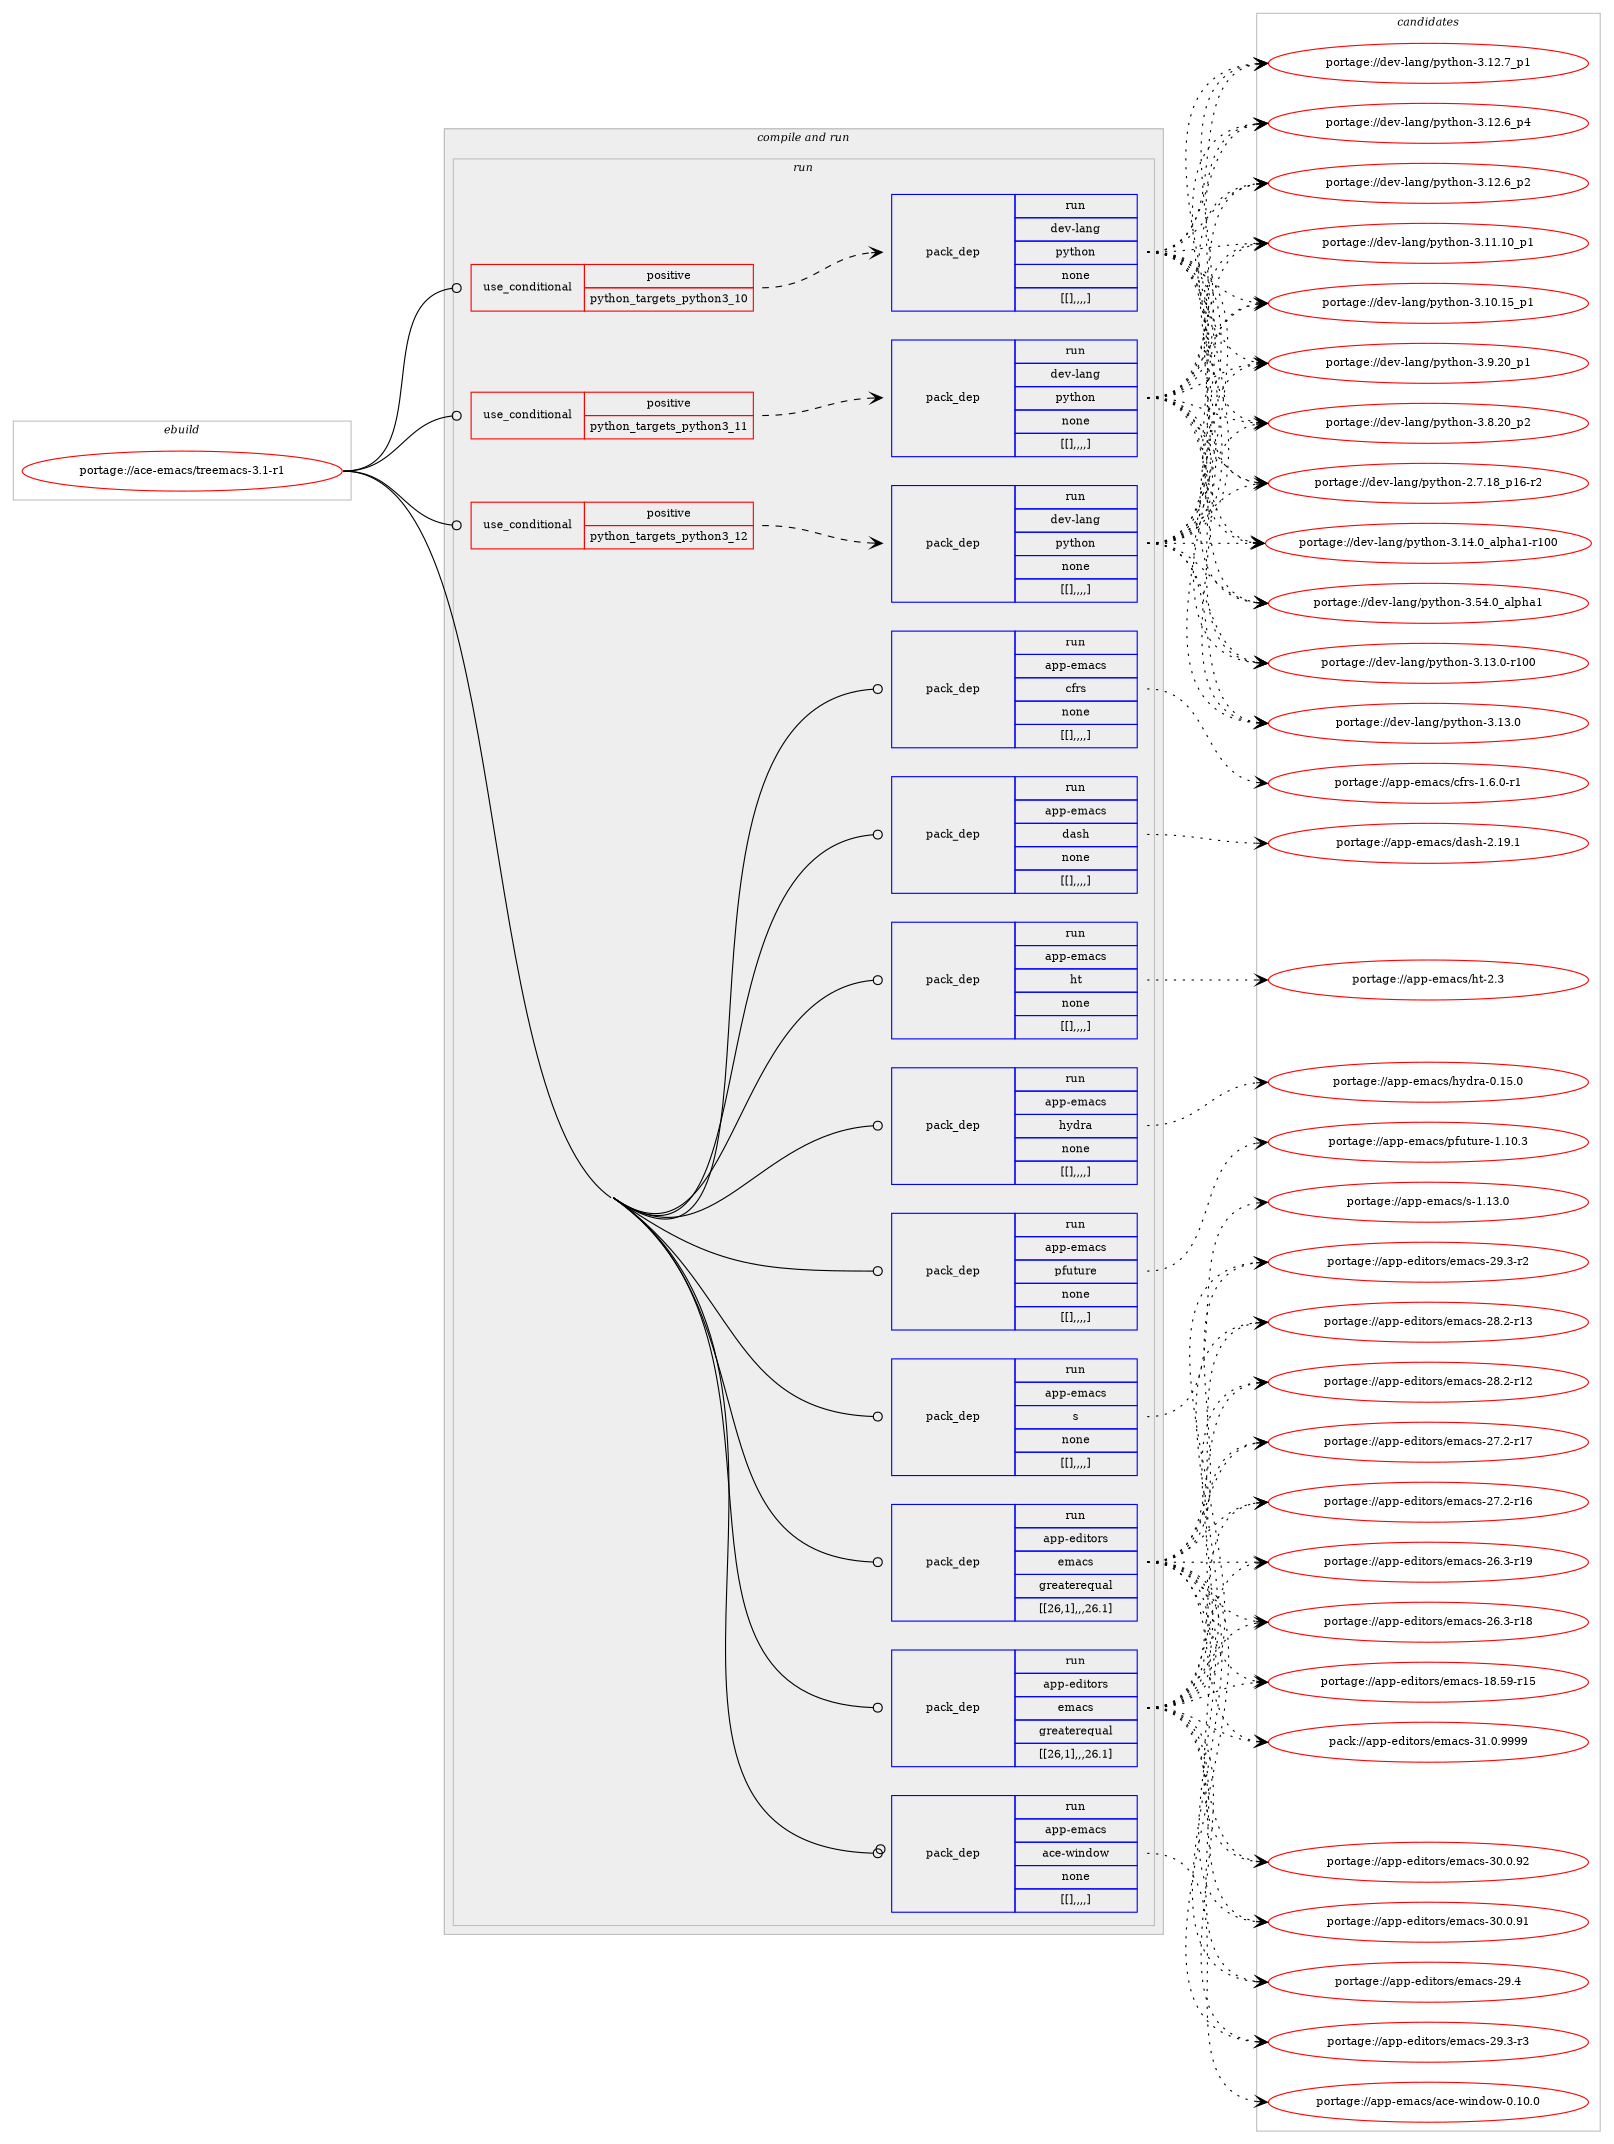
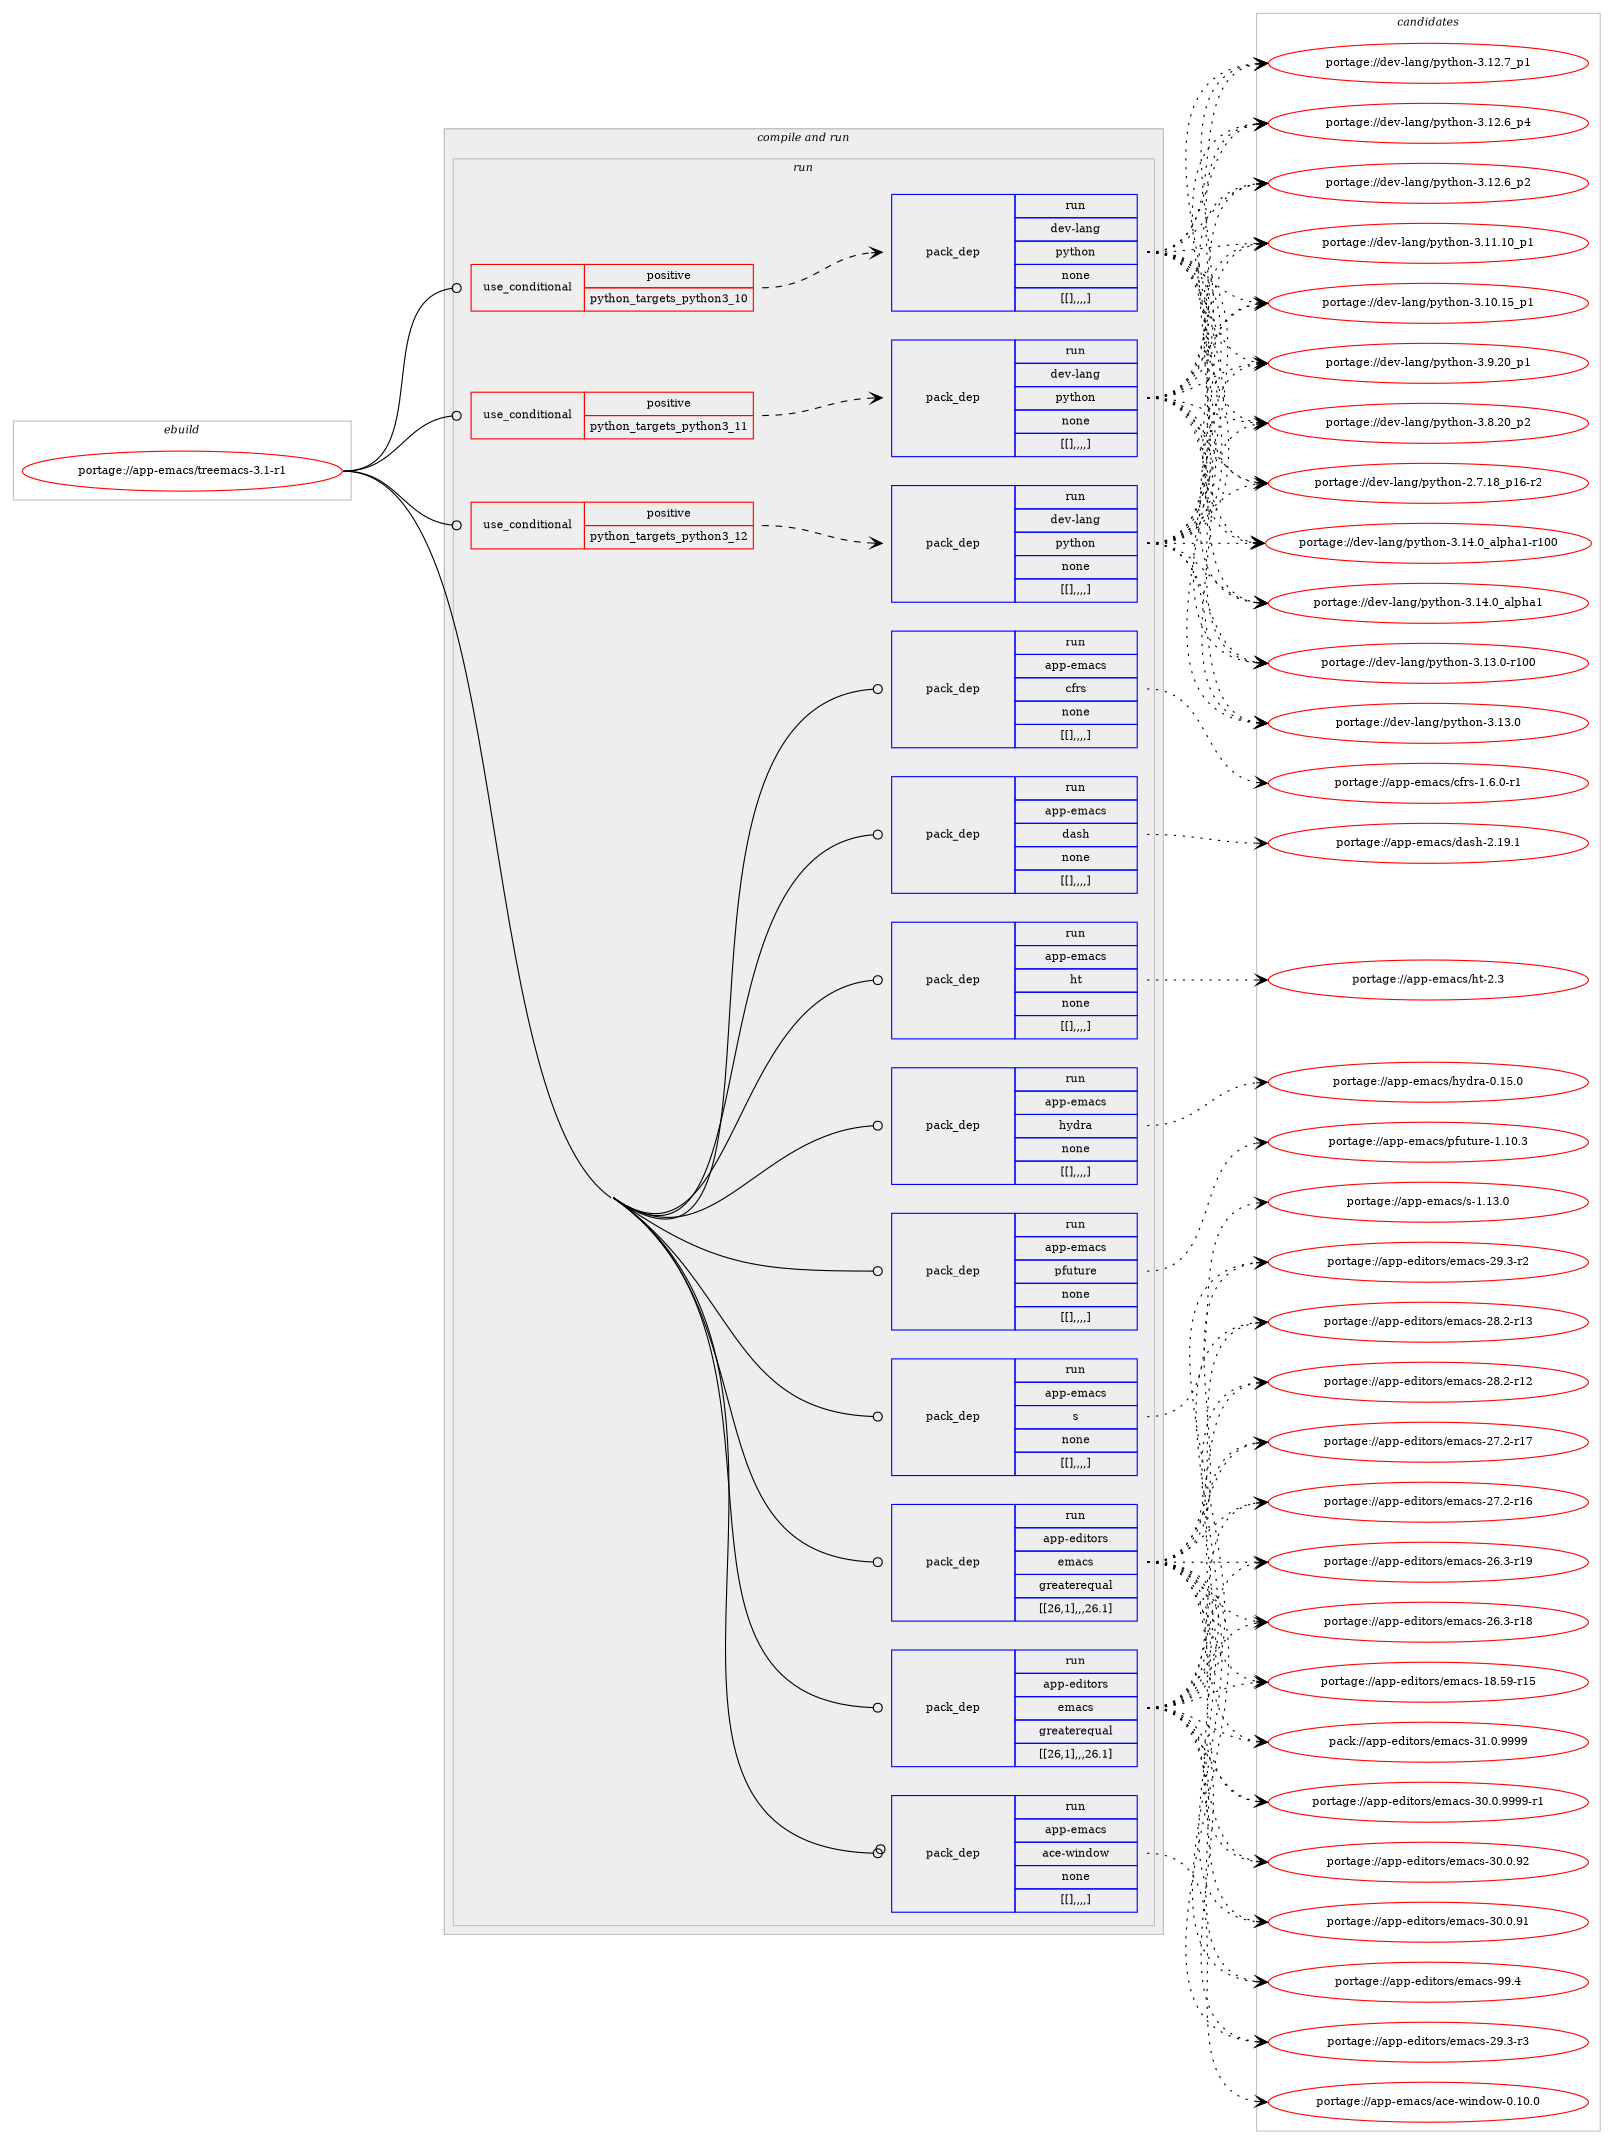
(182, 471) -> (182, 471)
(1428, 603) -> (1428, 603)
none -> (1428, 1802)
(1428, 1982) -> (1428, 1982)
